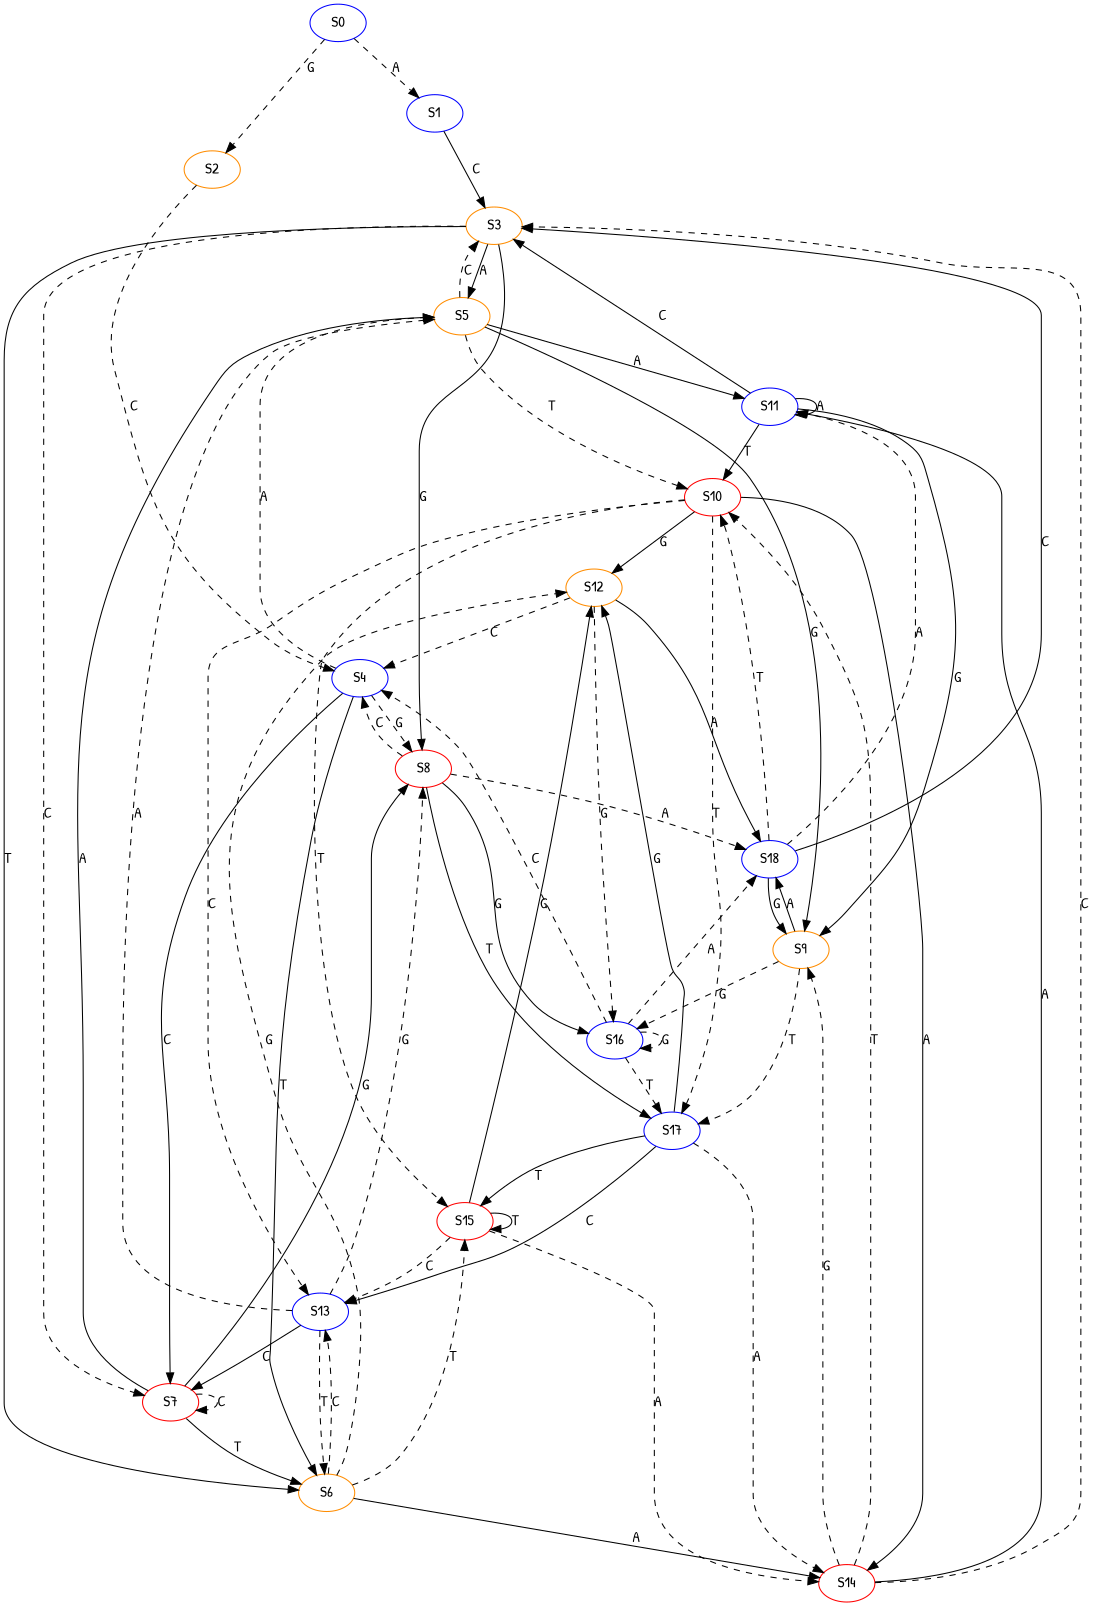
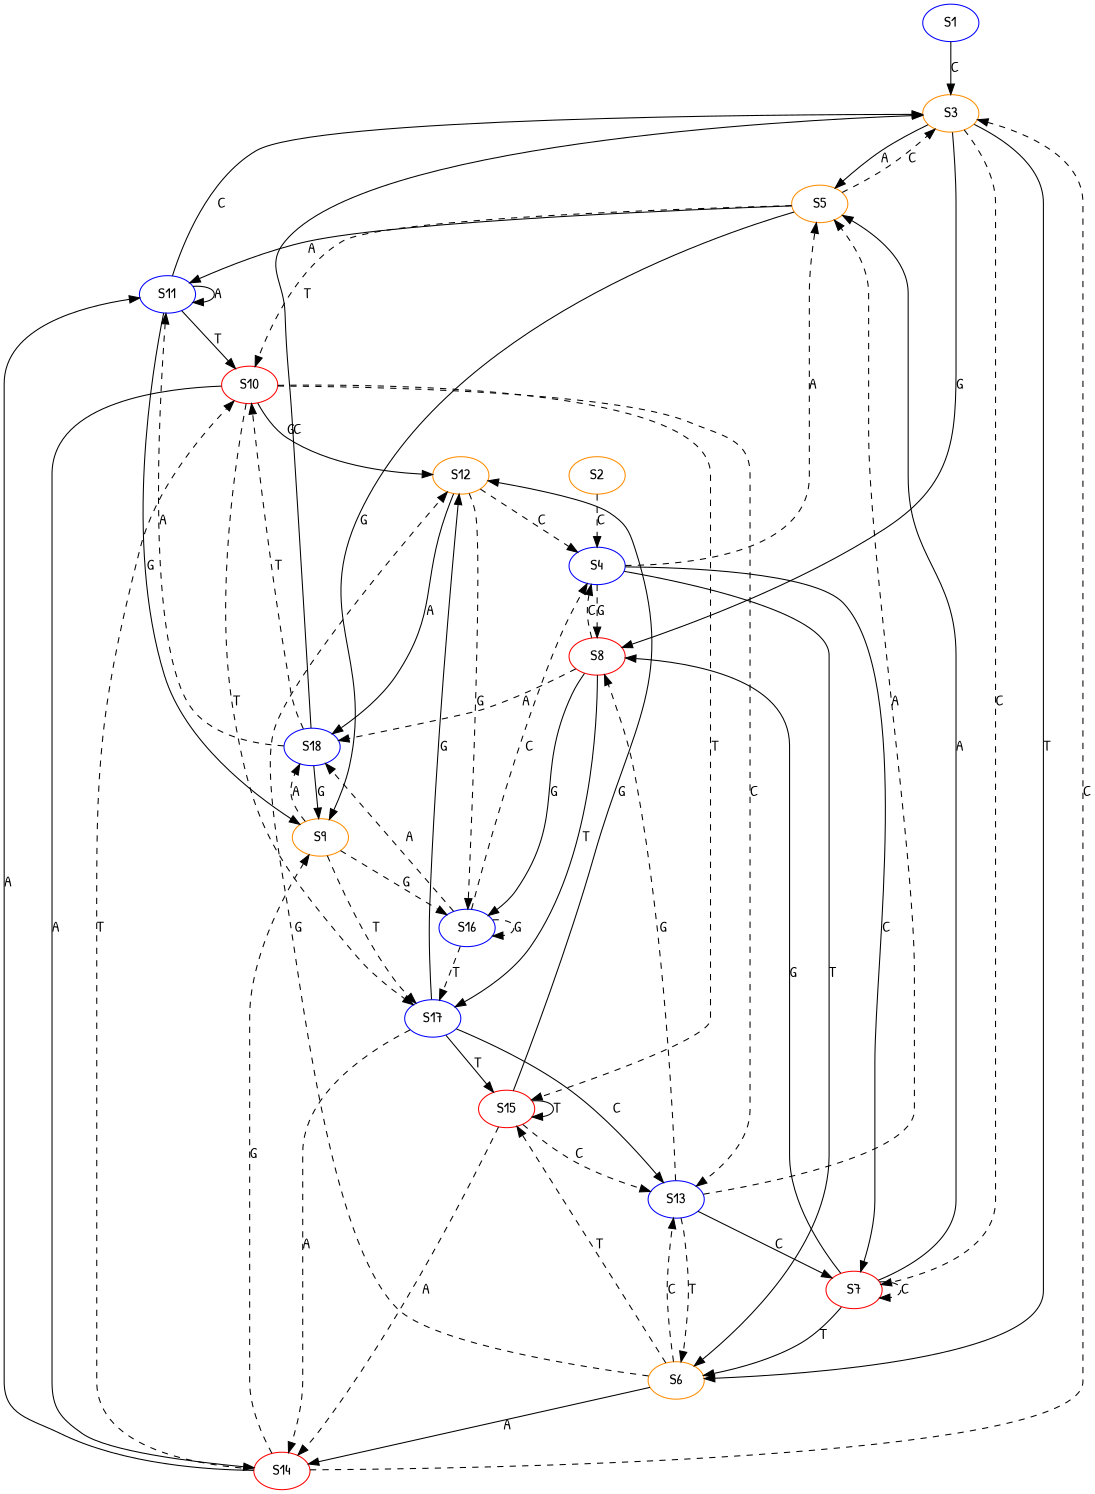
(338, 23) -> none
(787, 910) -> (292, 799)
